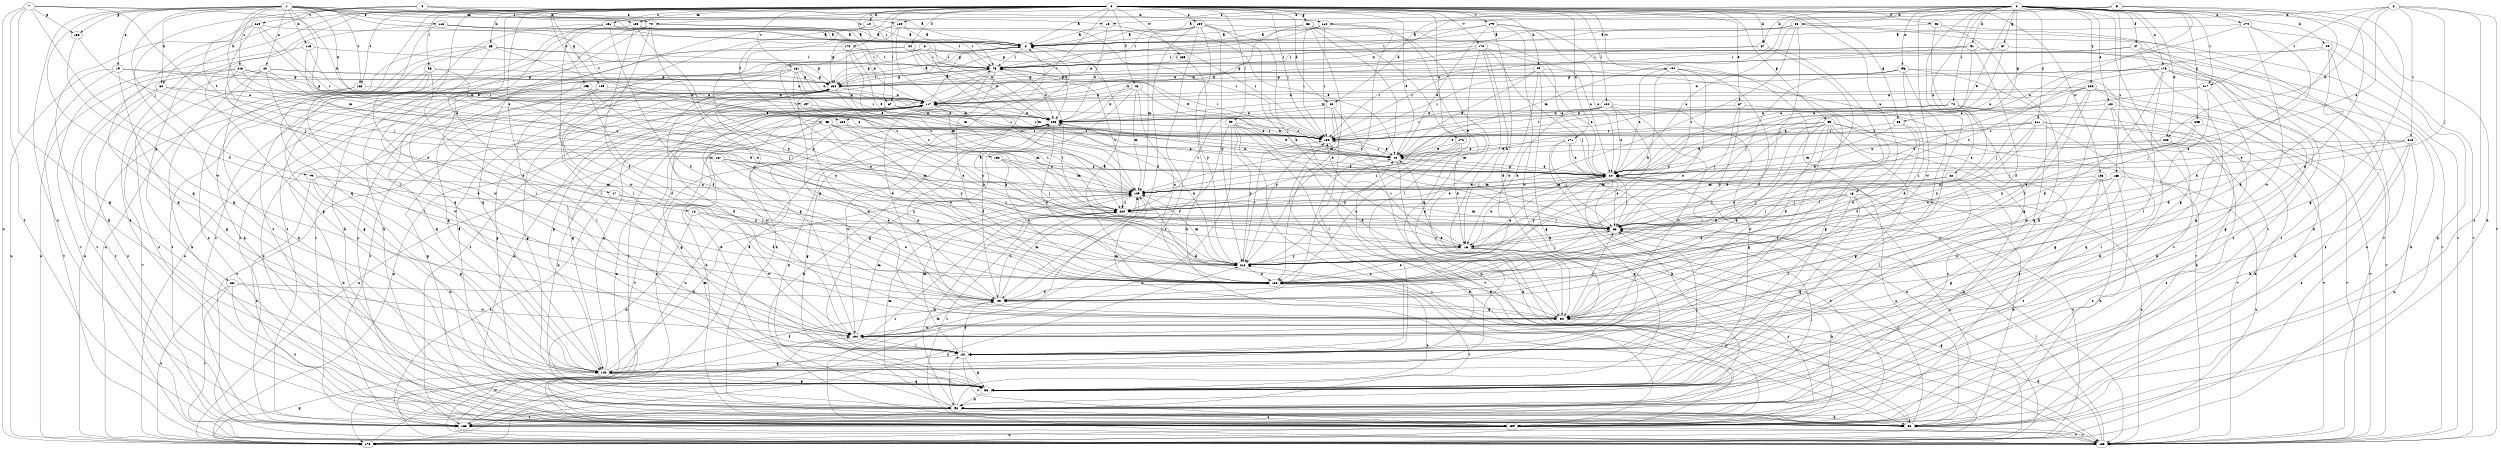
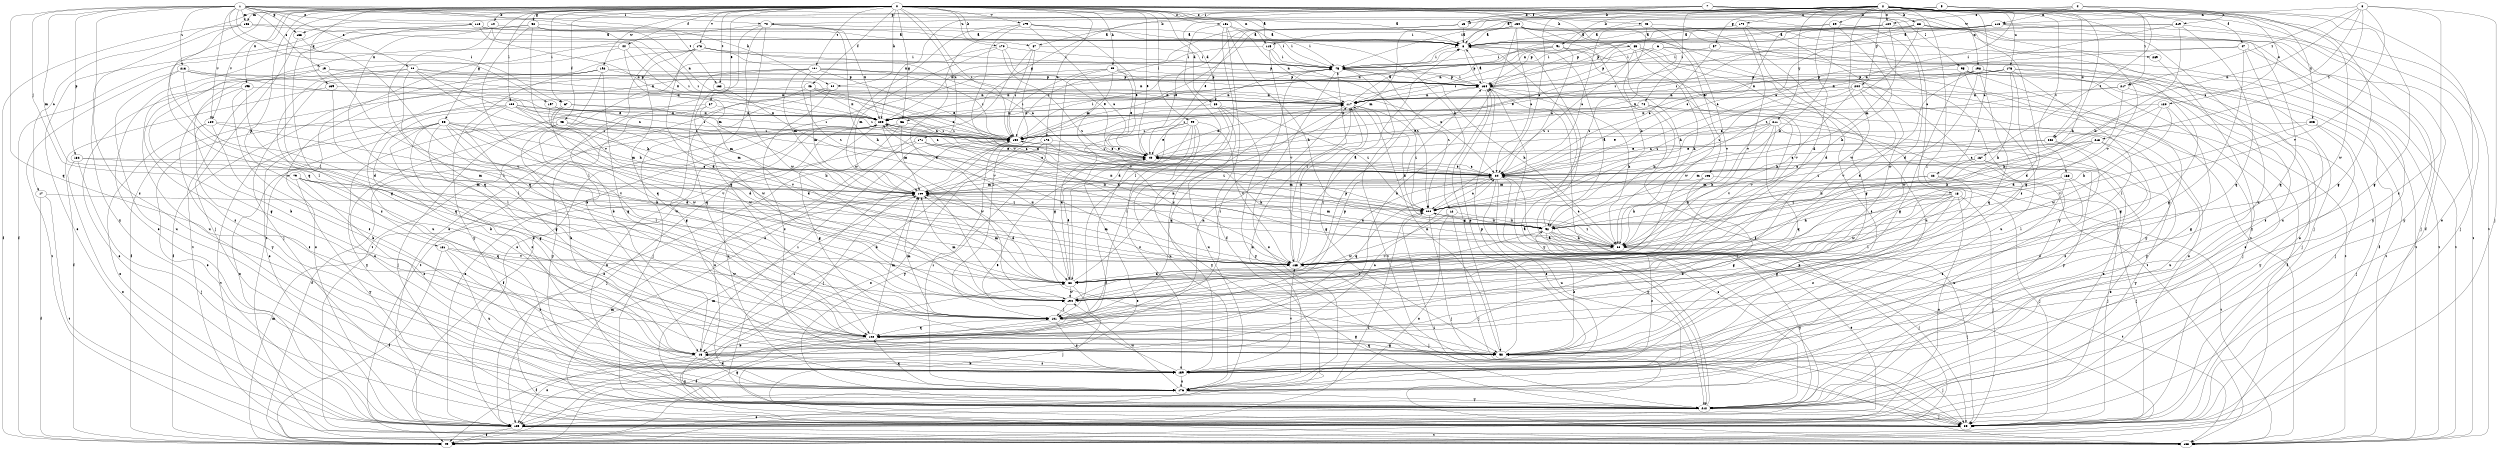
(1663, 58) -> (1552, 28)
(1541, 238) -> (786, 339)
